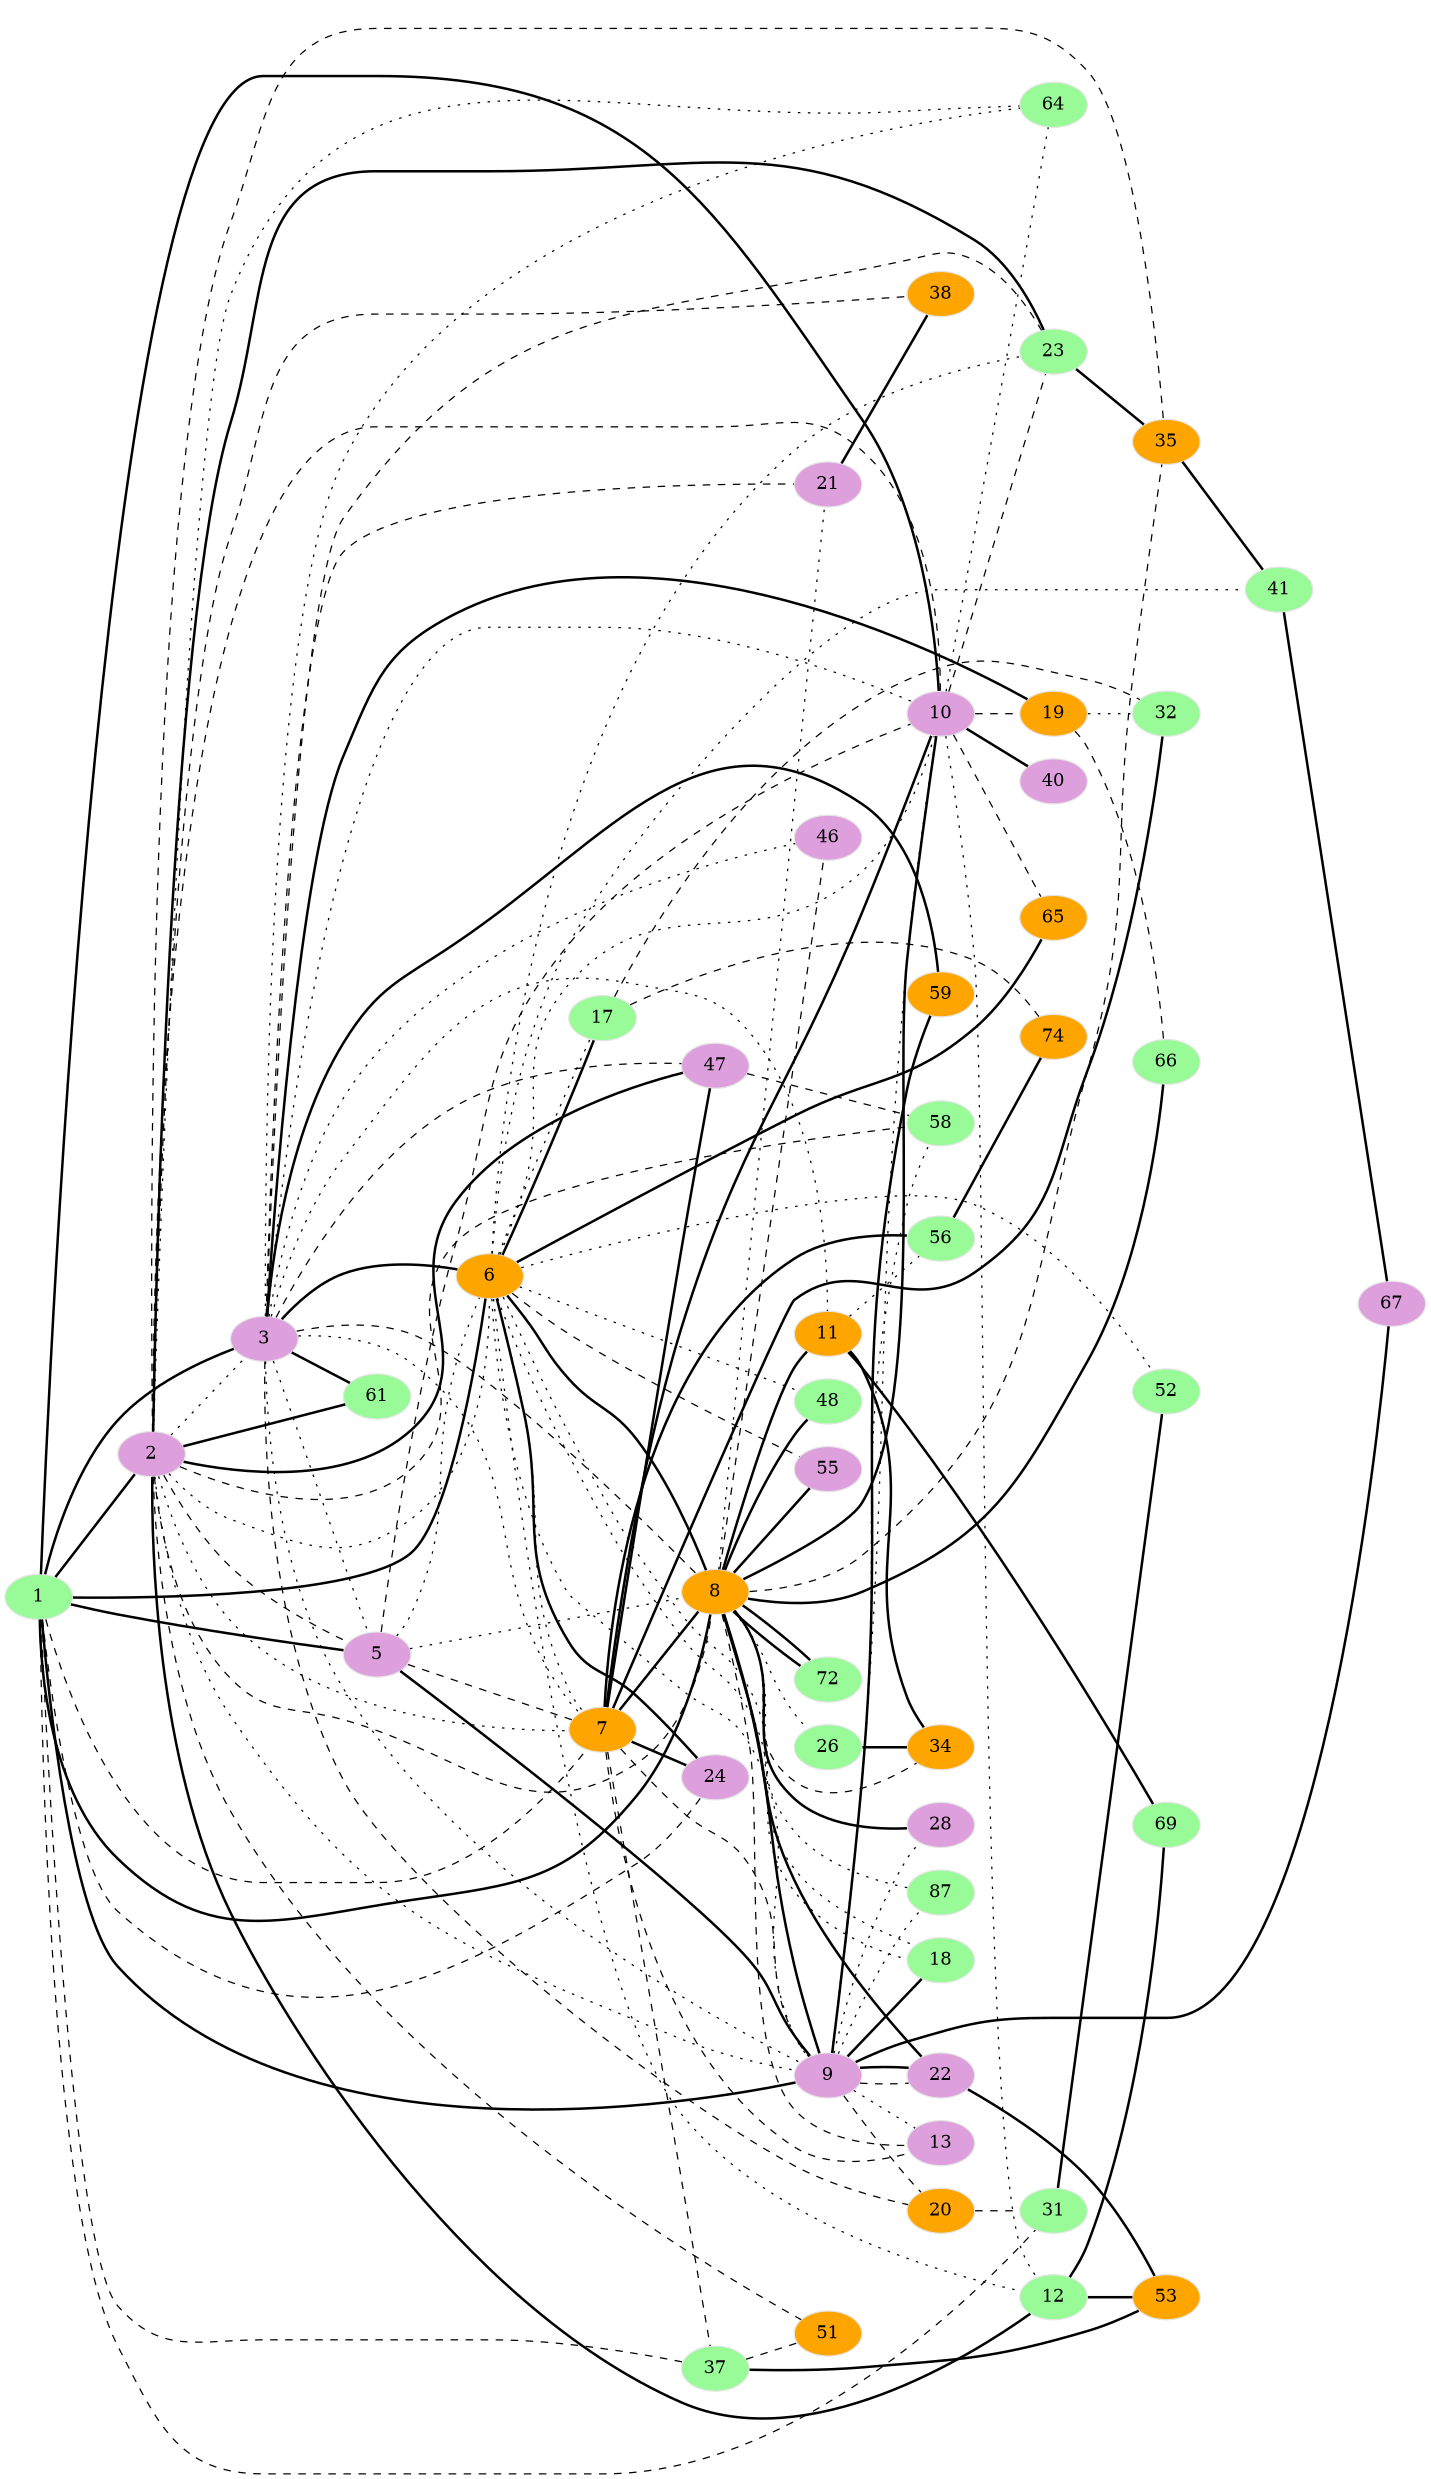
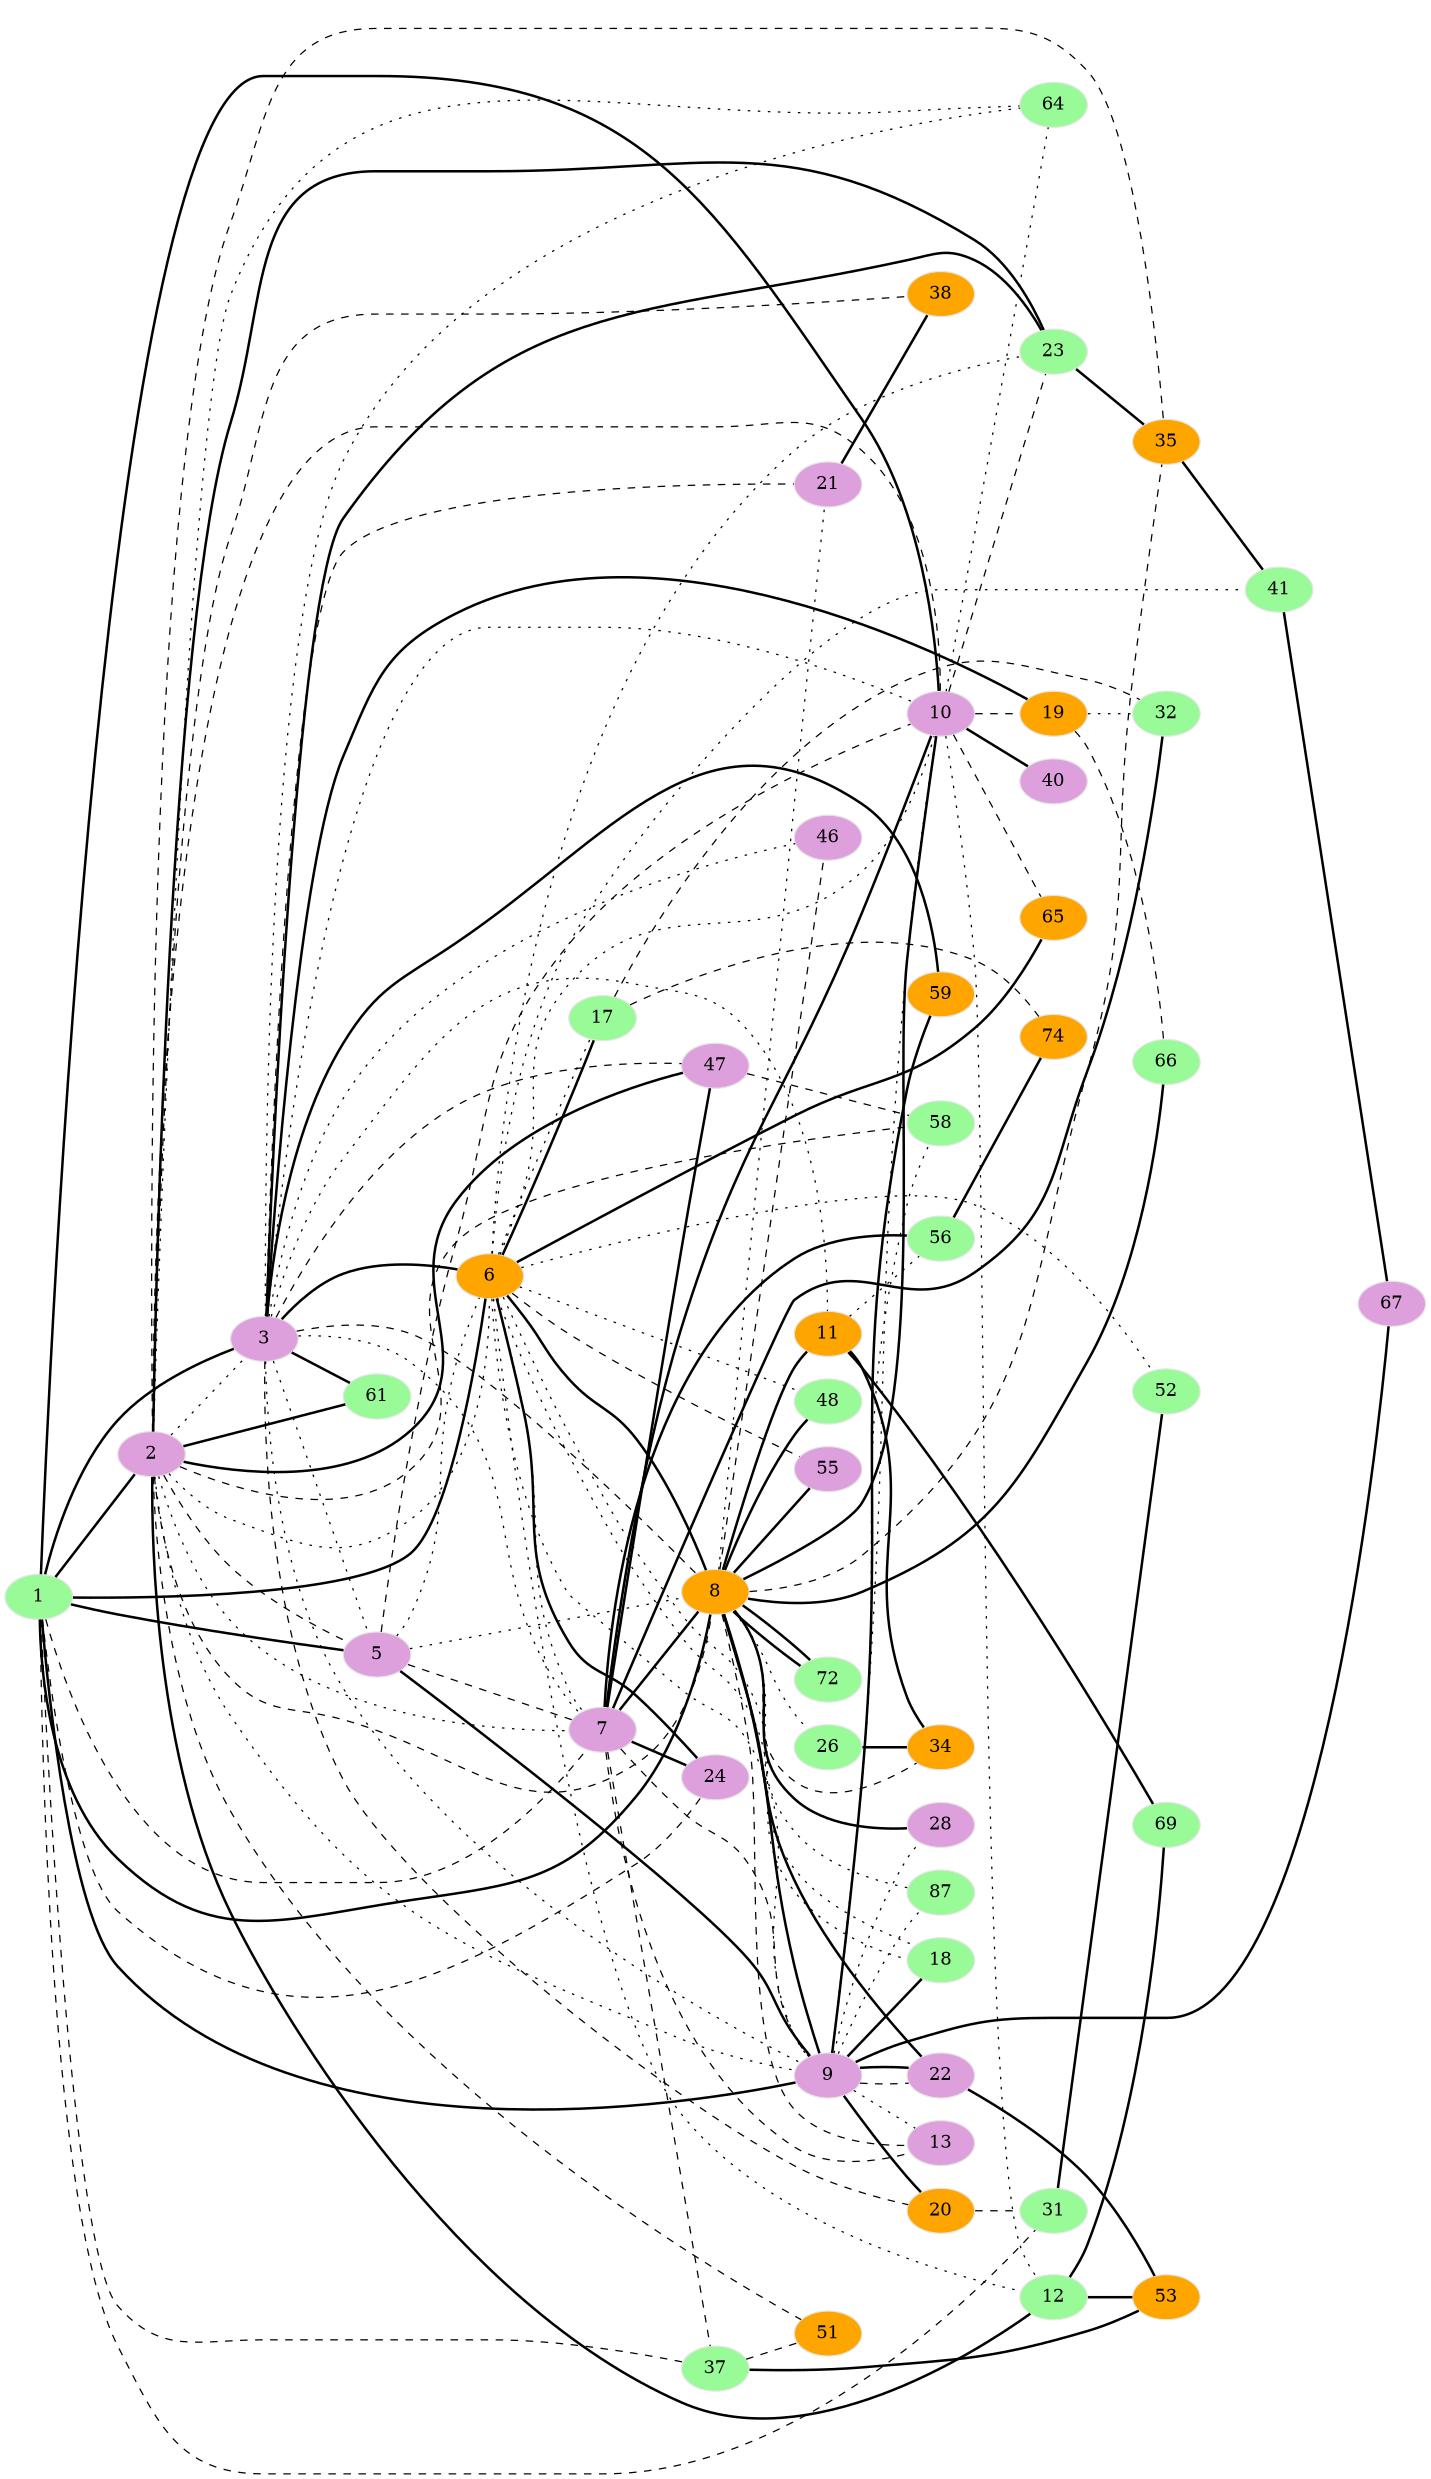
(346, 515) -> (346, 515)
(603, 1730) -> (603, 1730)
(873, 2135) -> (873, 2135)
